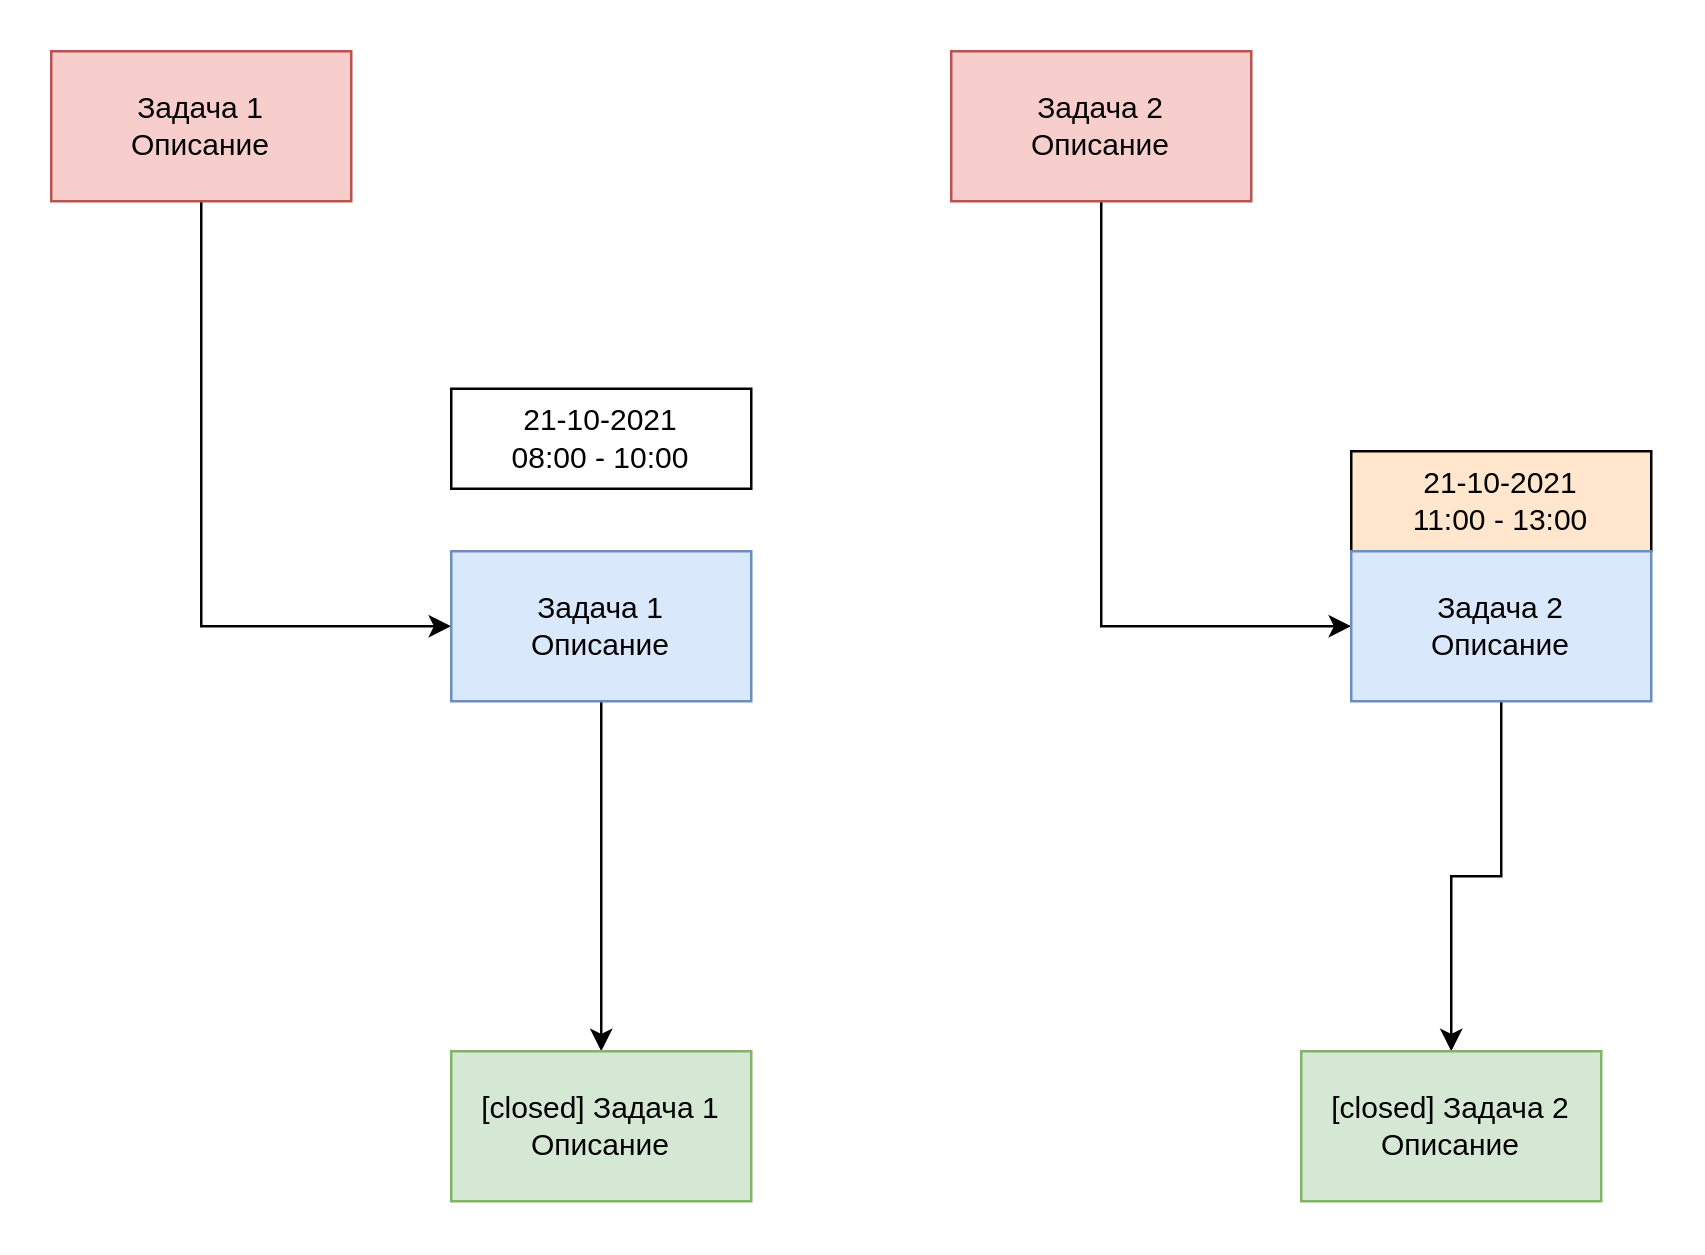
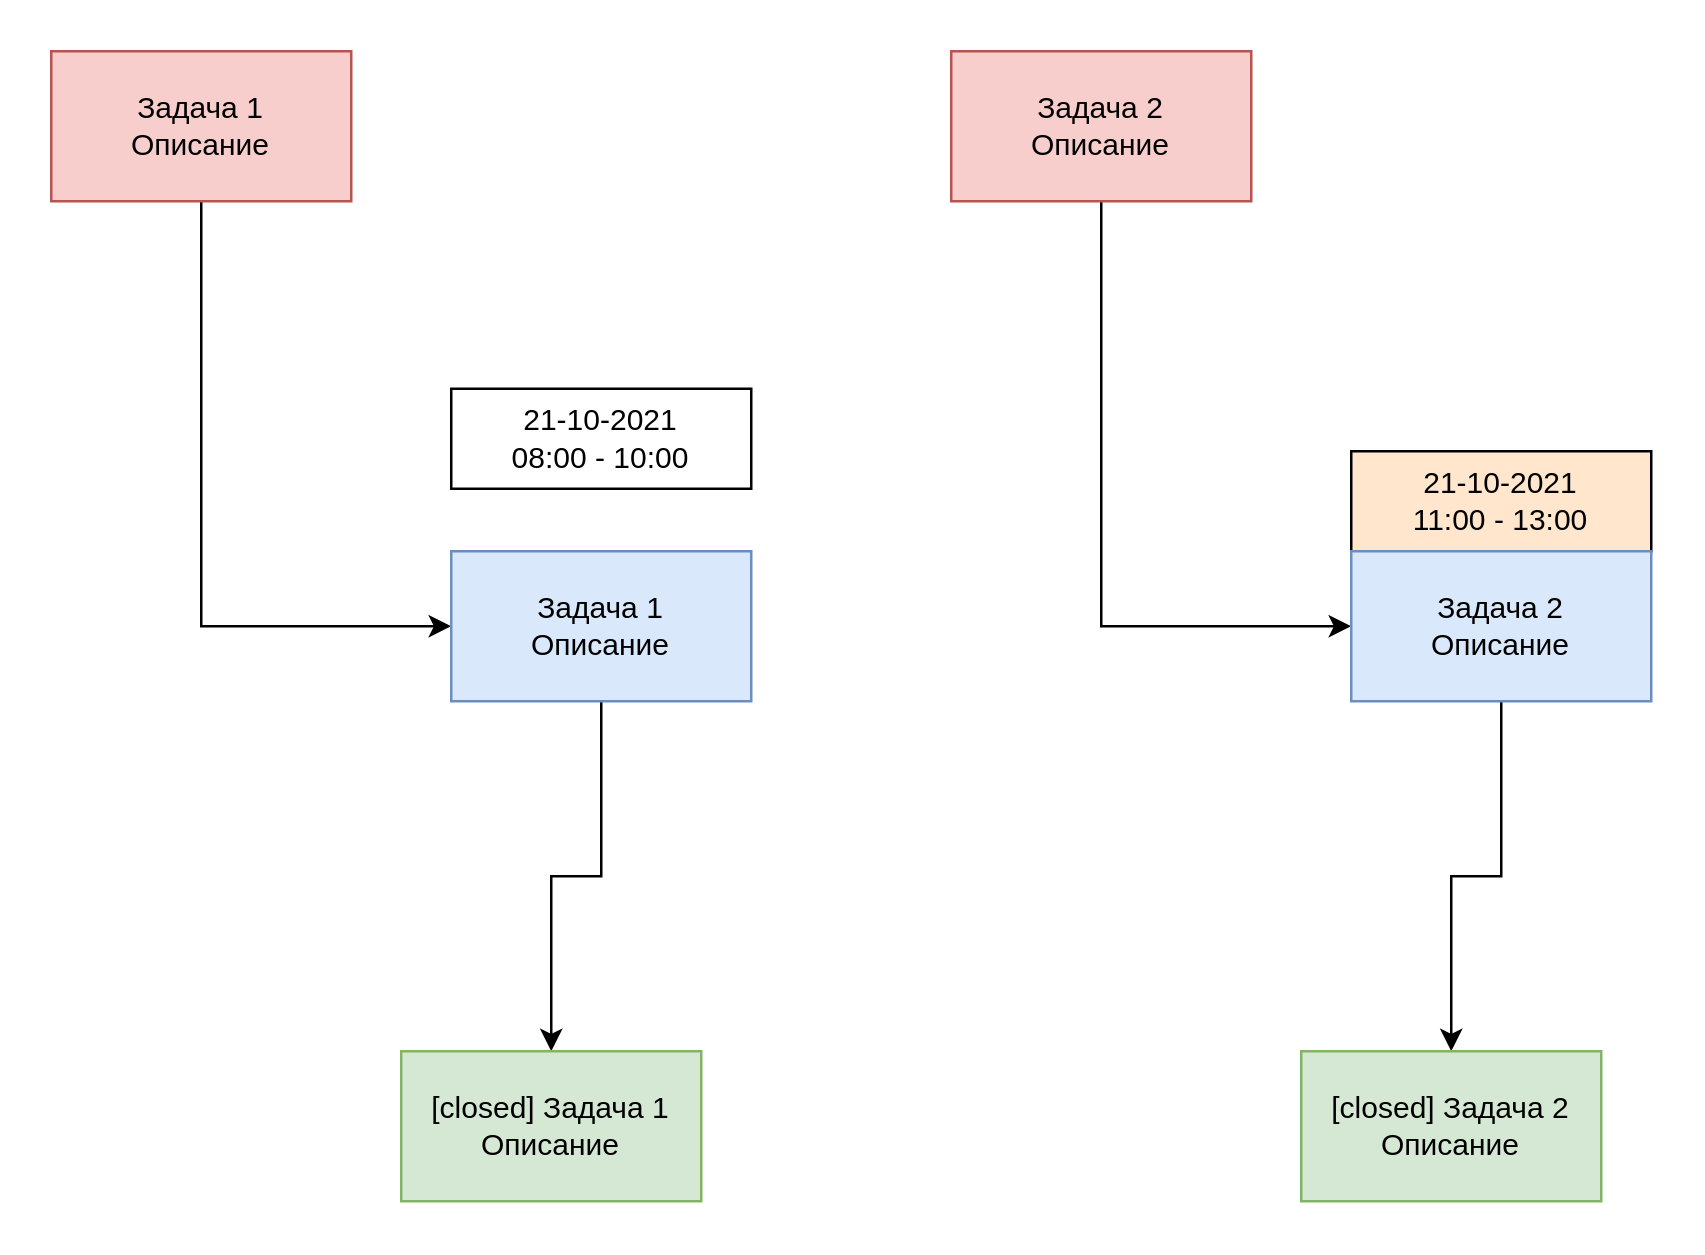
(601, 1126) -> (551, 1126)
